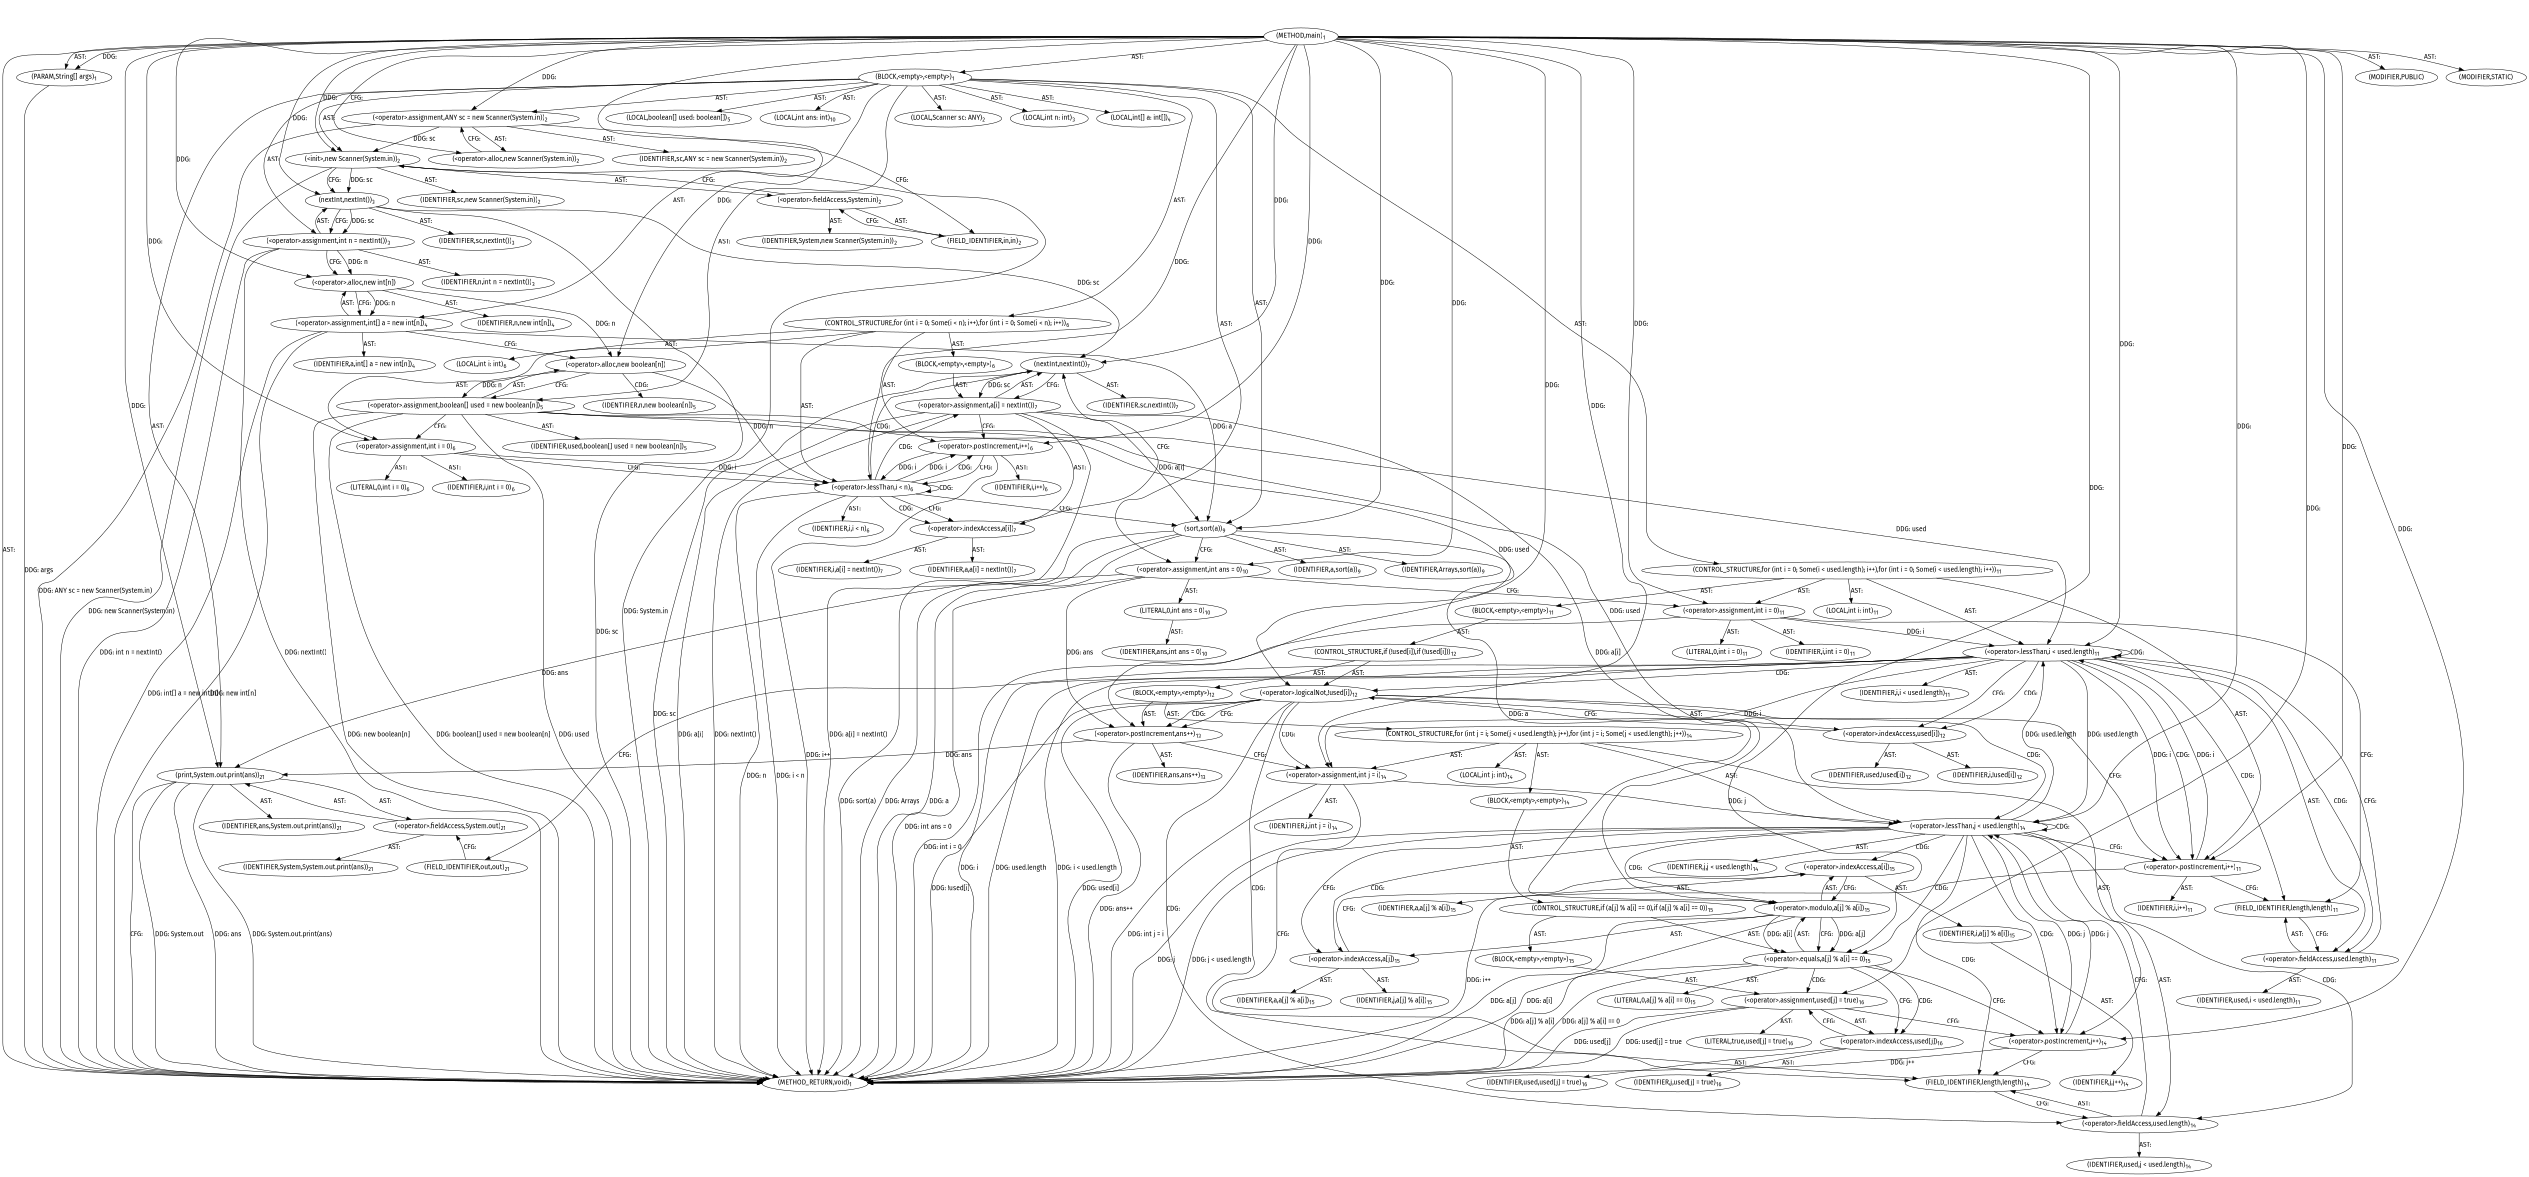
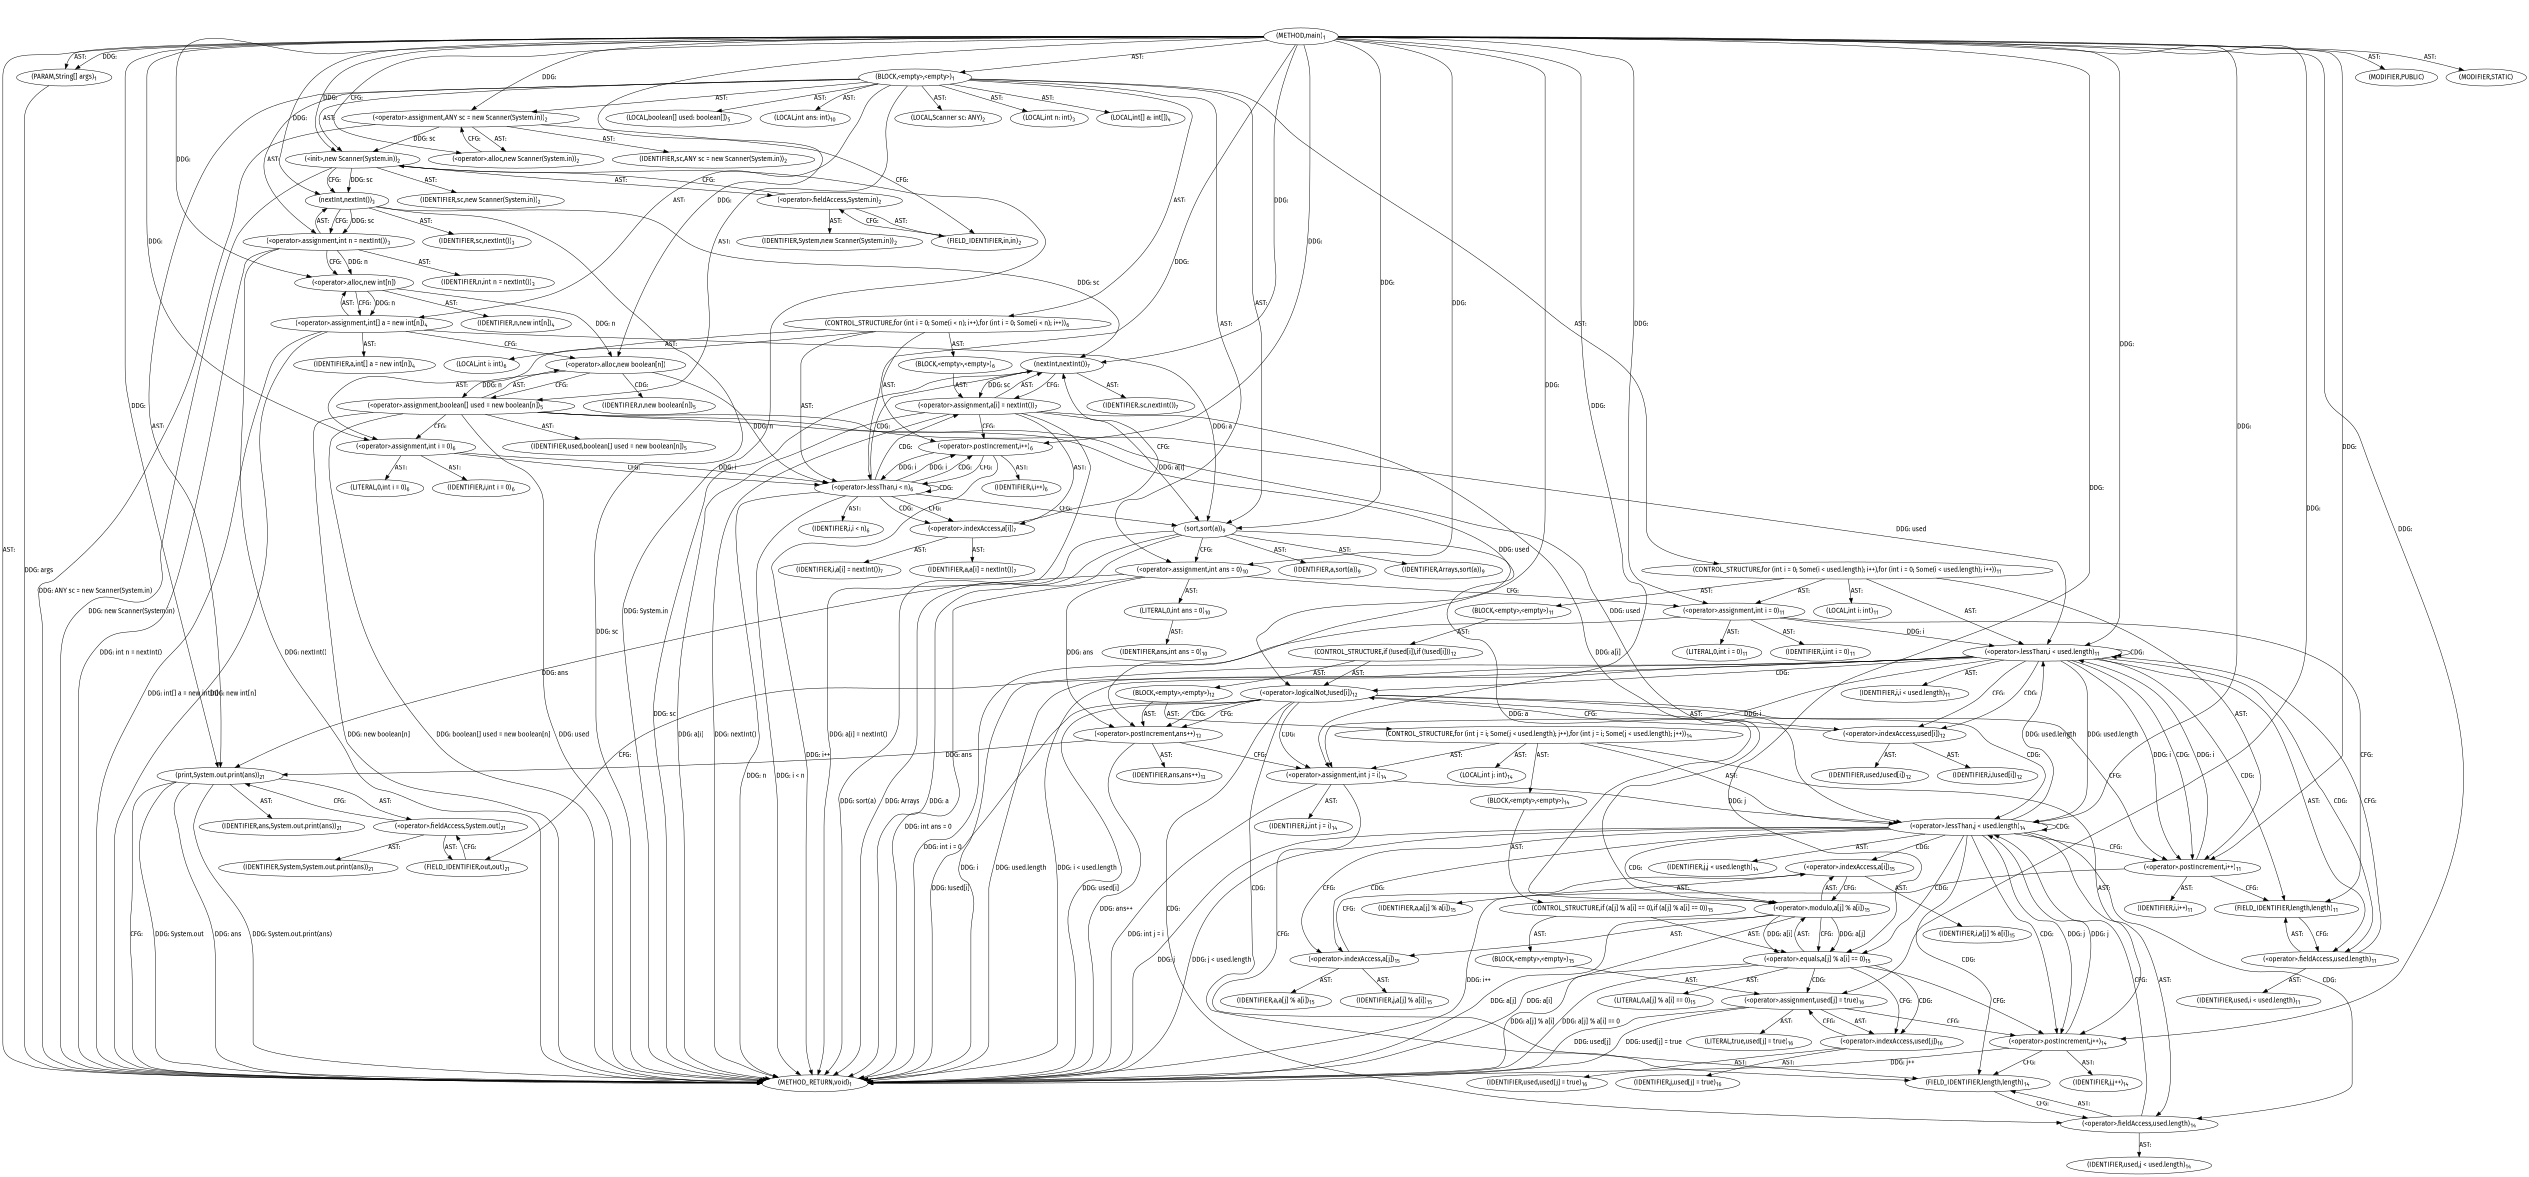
(341, 801) -> (341, 801)
none -> (444, 847)
(2077, 994) -> (2078, 1061)
